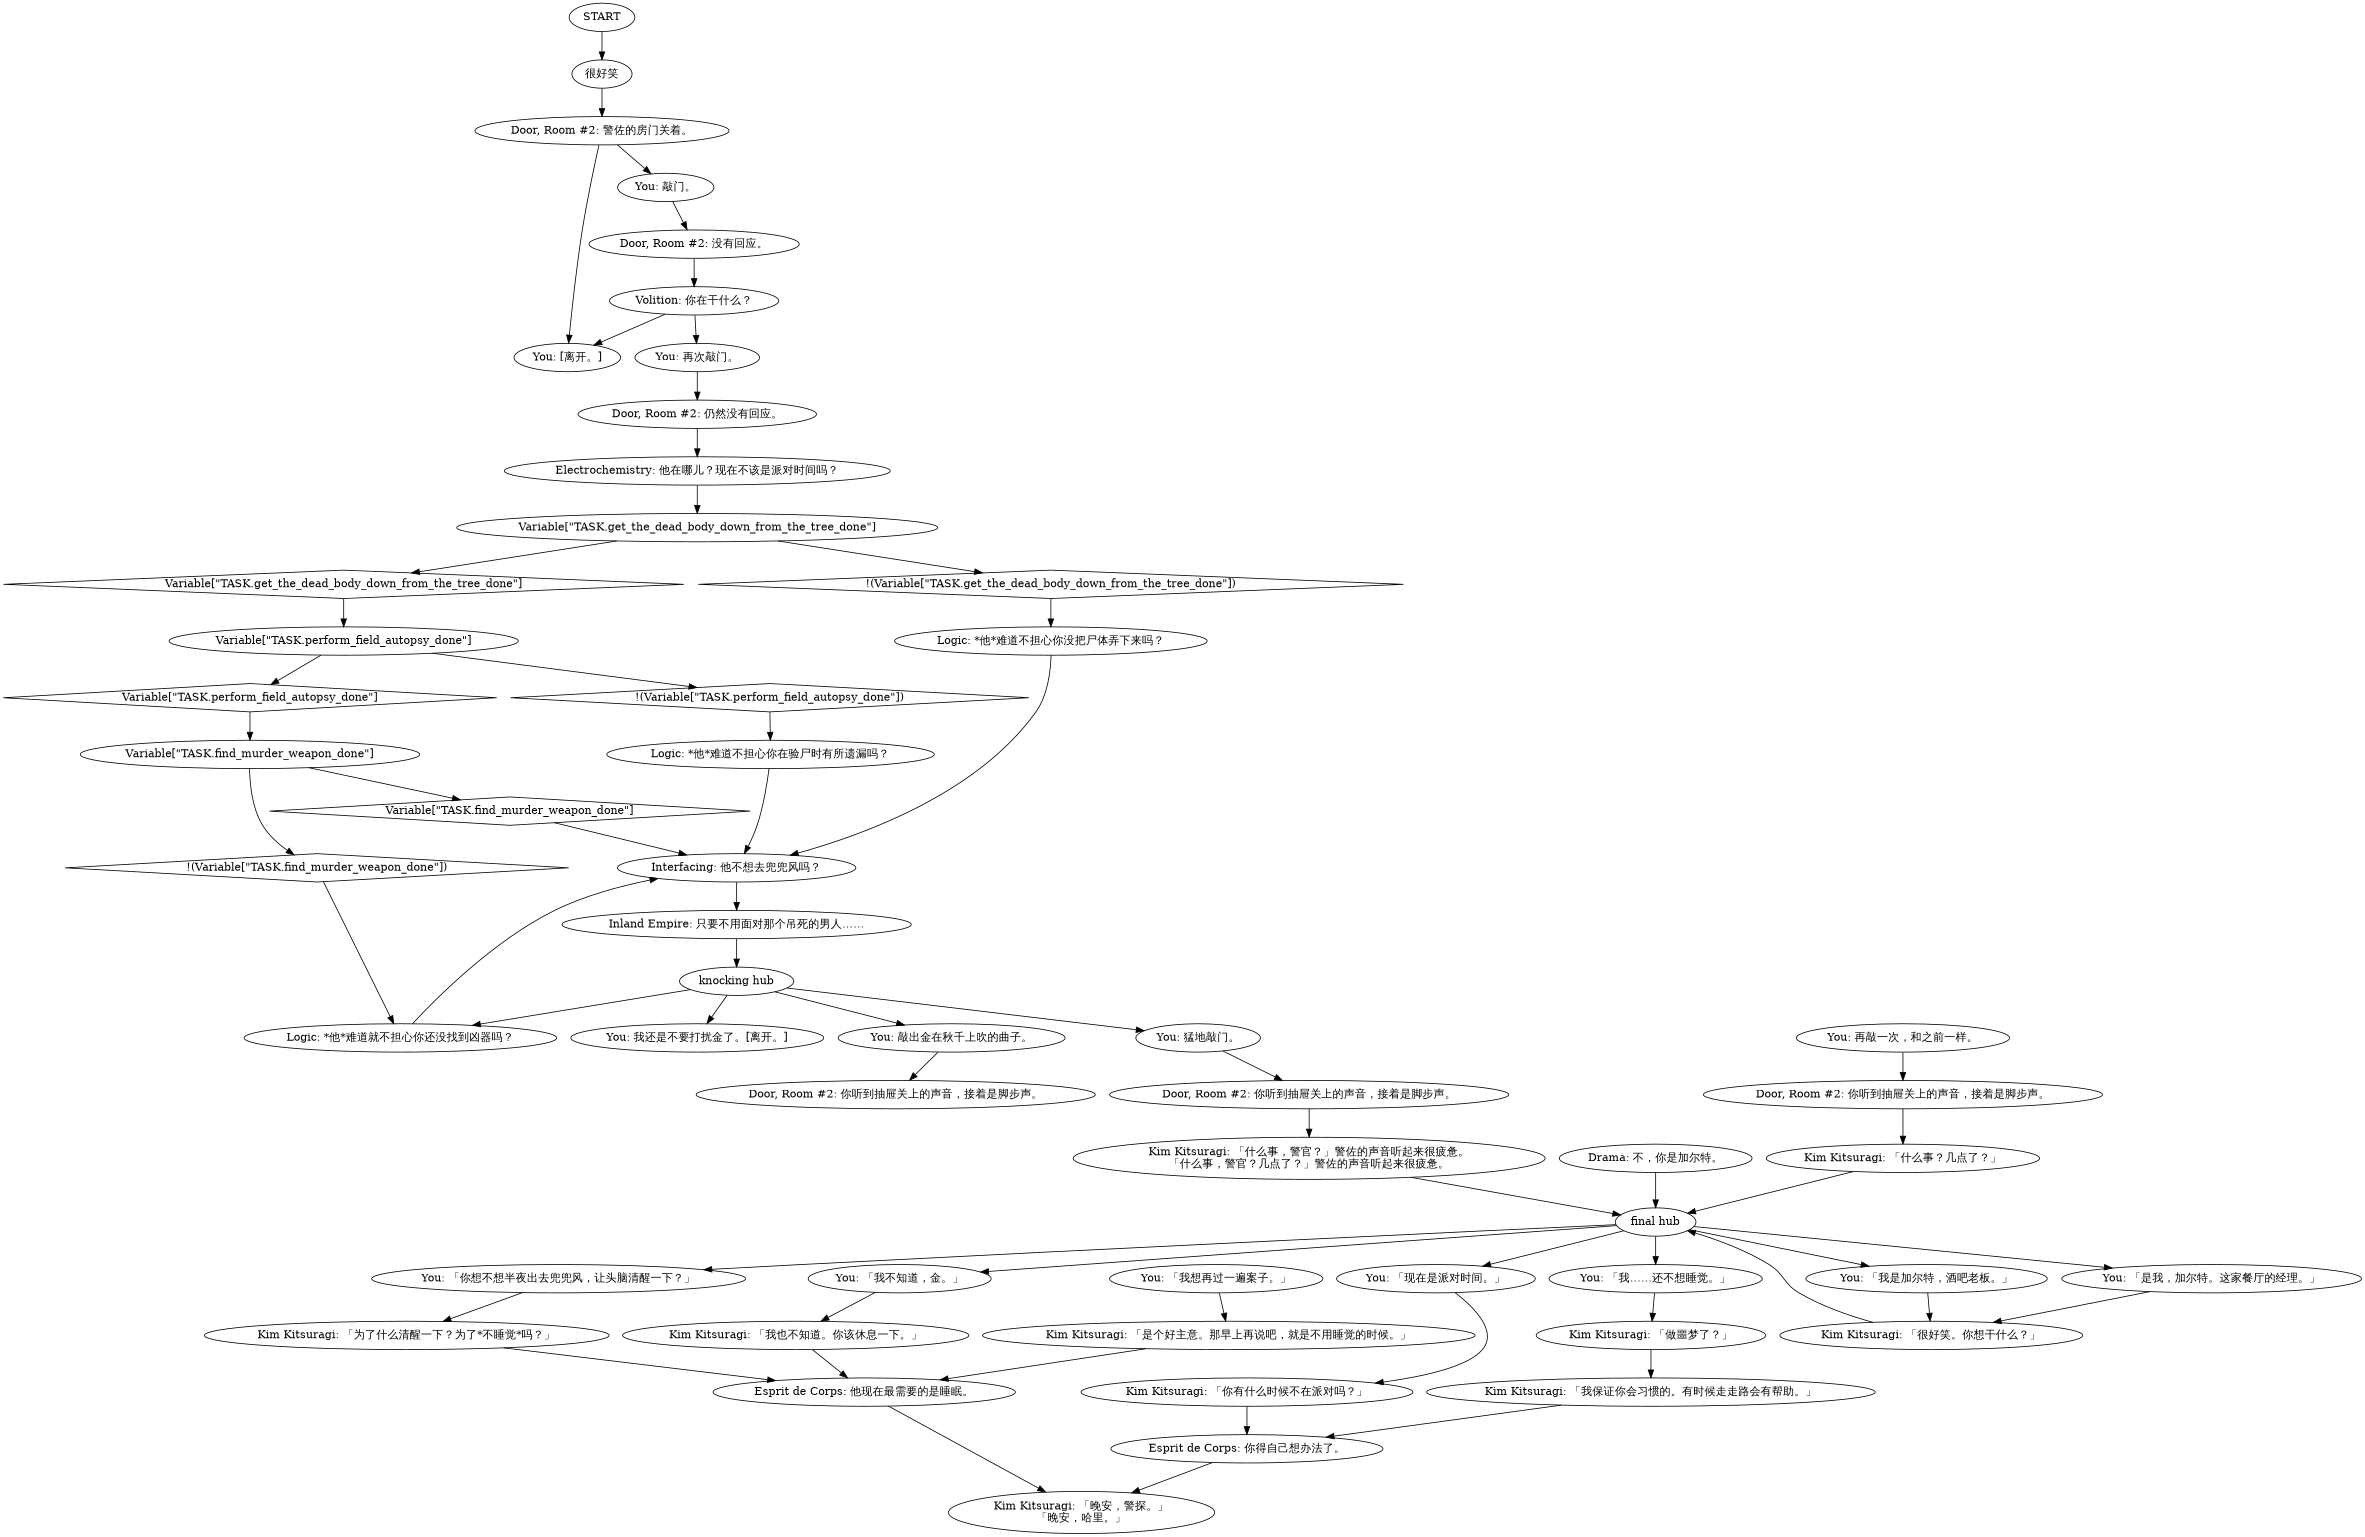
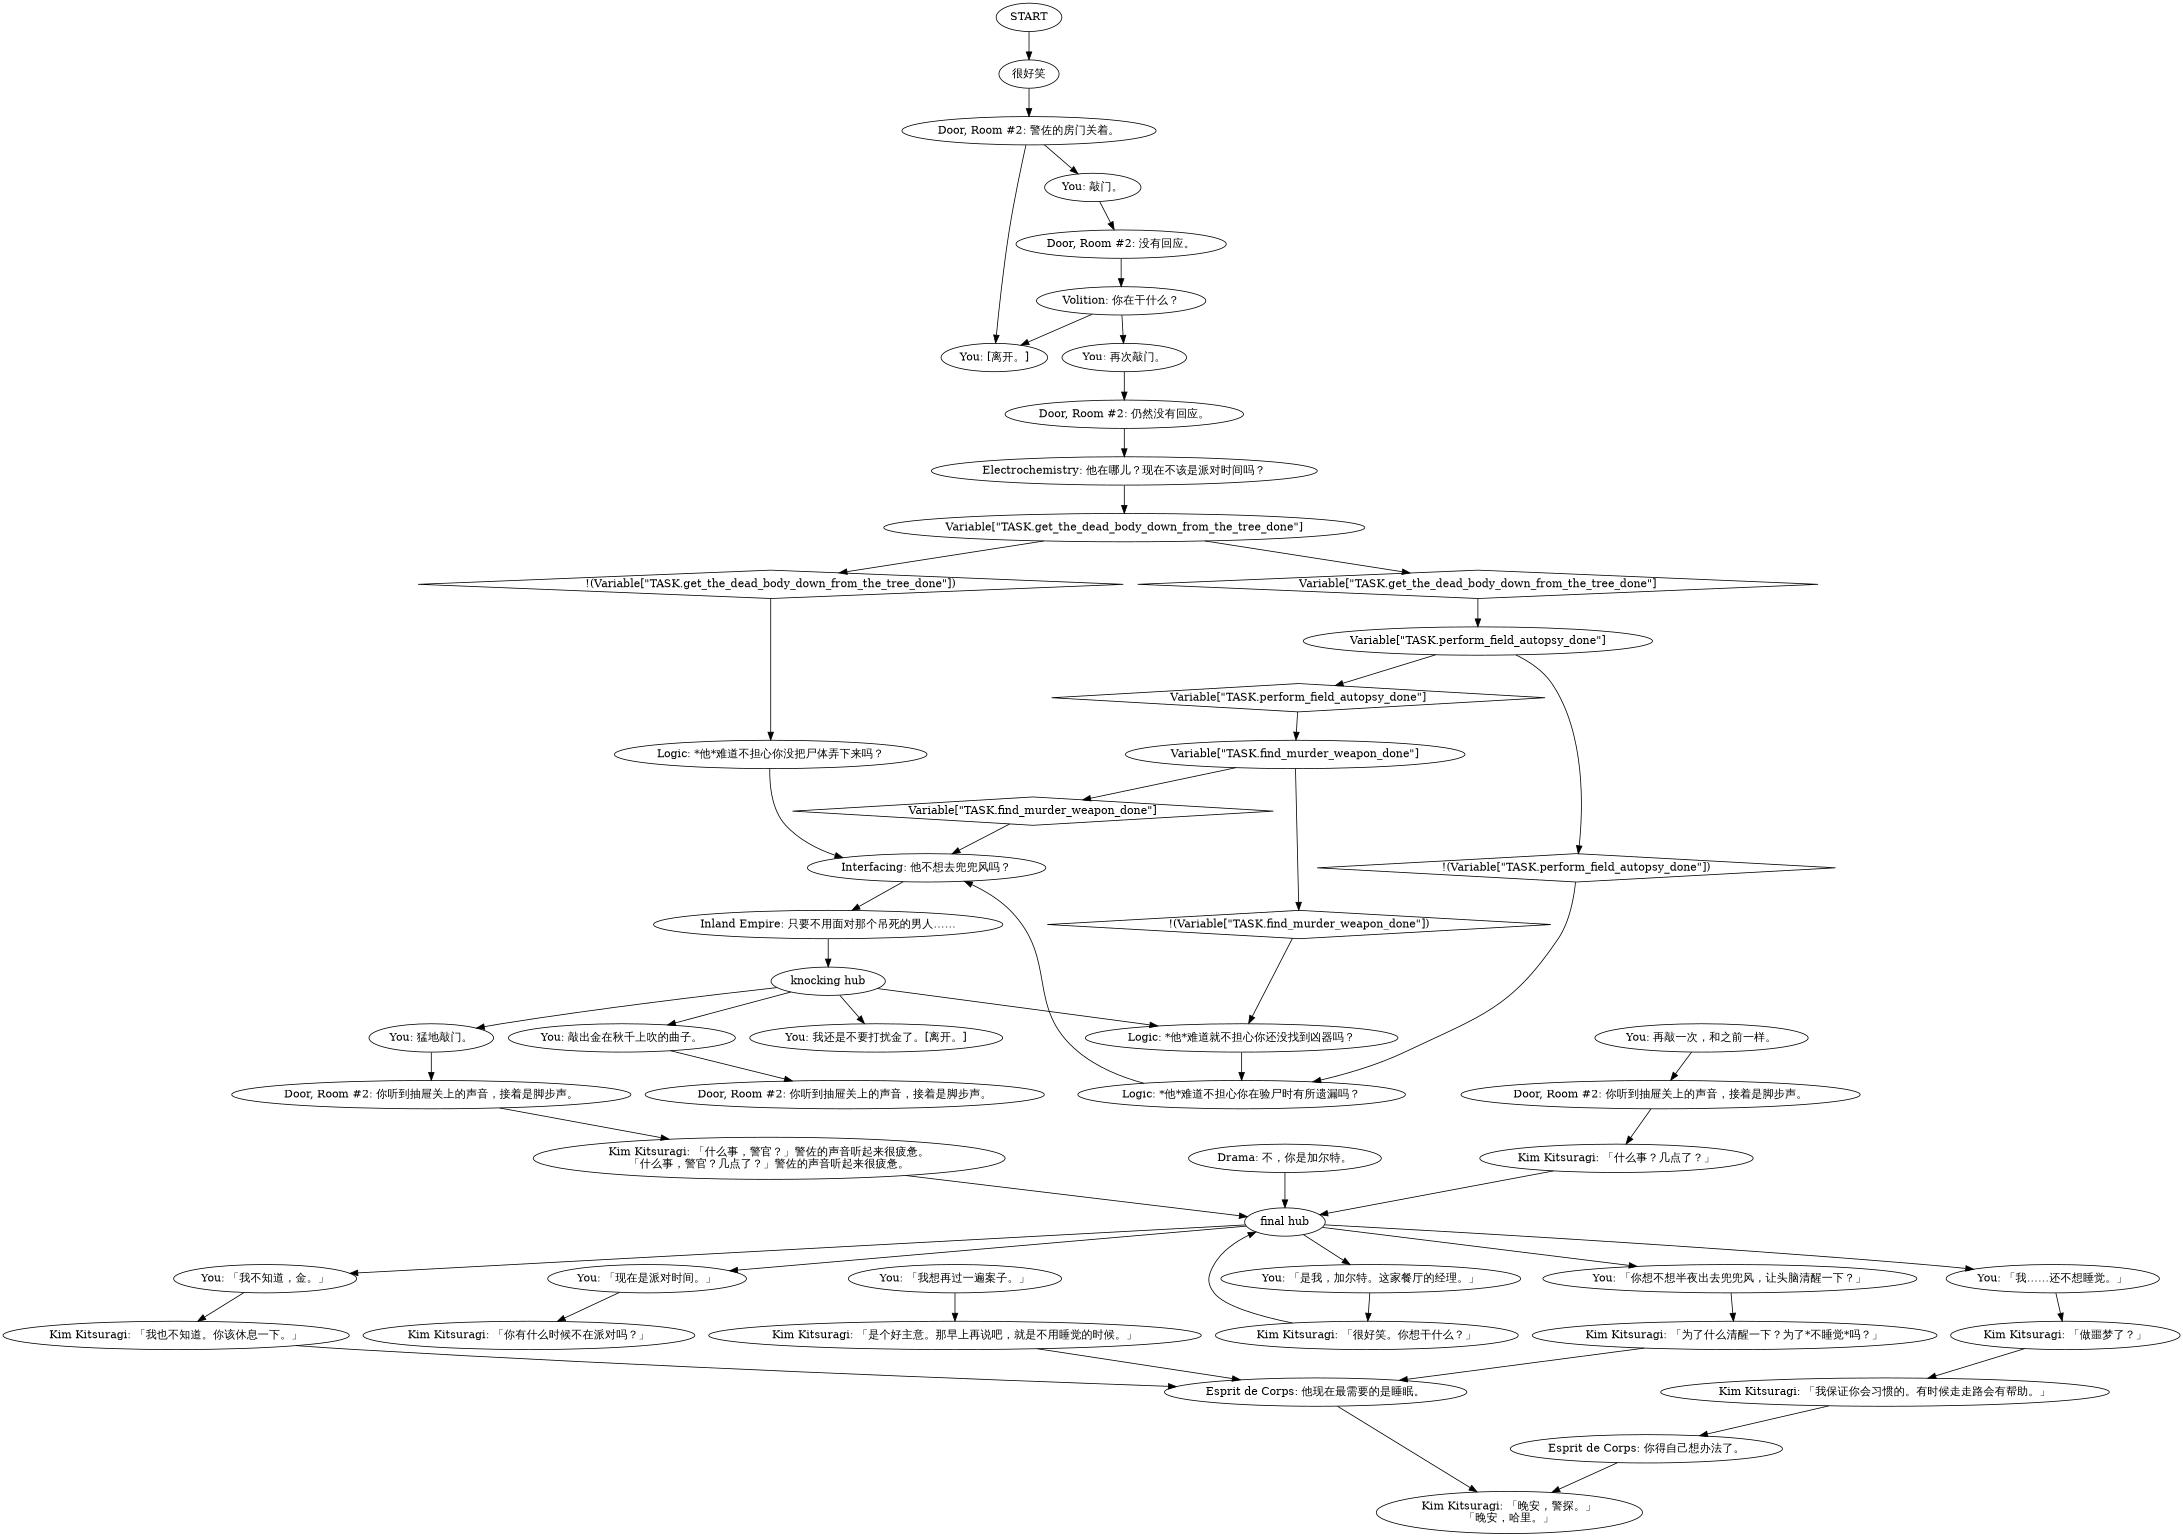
(519, 931) -> (1242, 1062)
(1927, 1279) -> none
(1247, 1417) -> none
